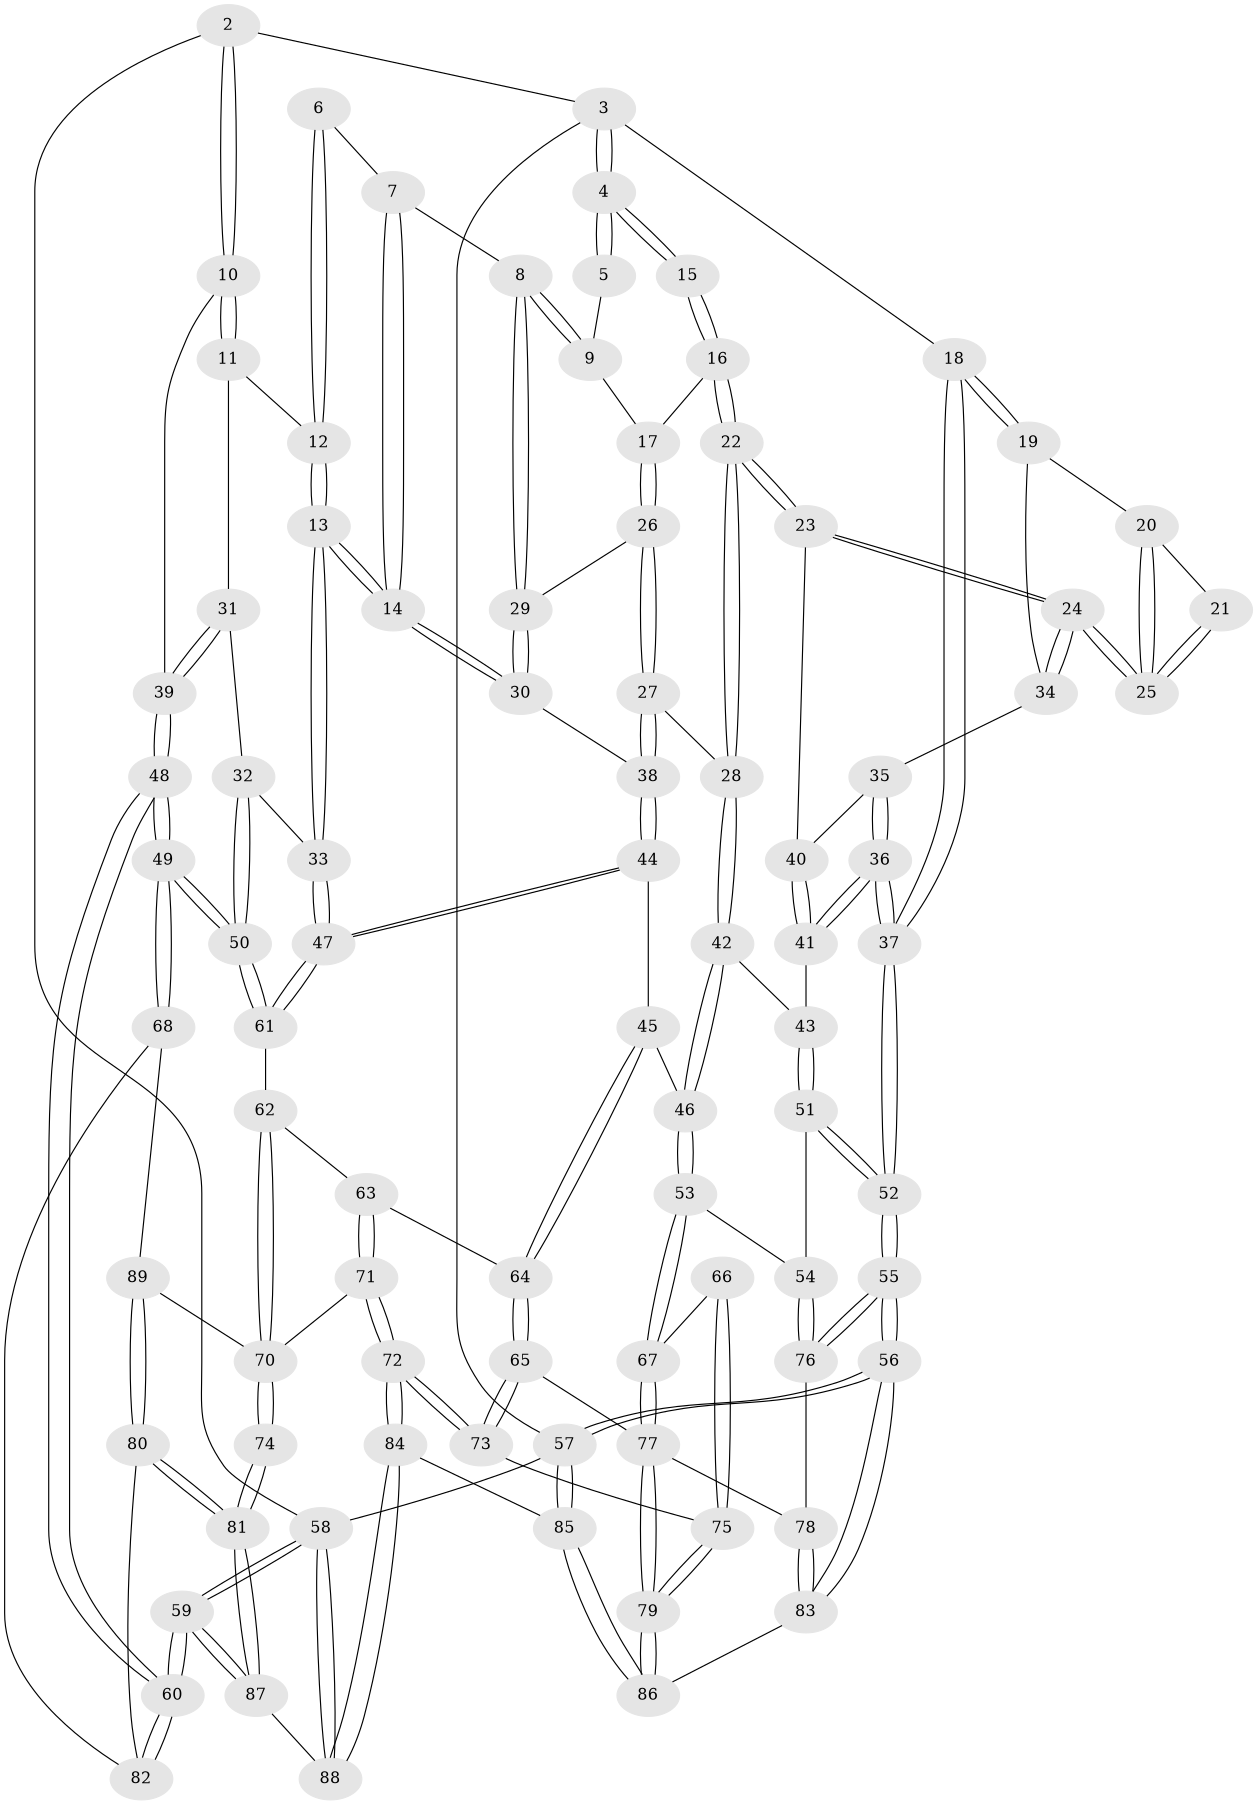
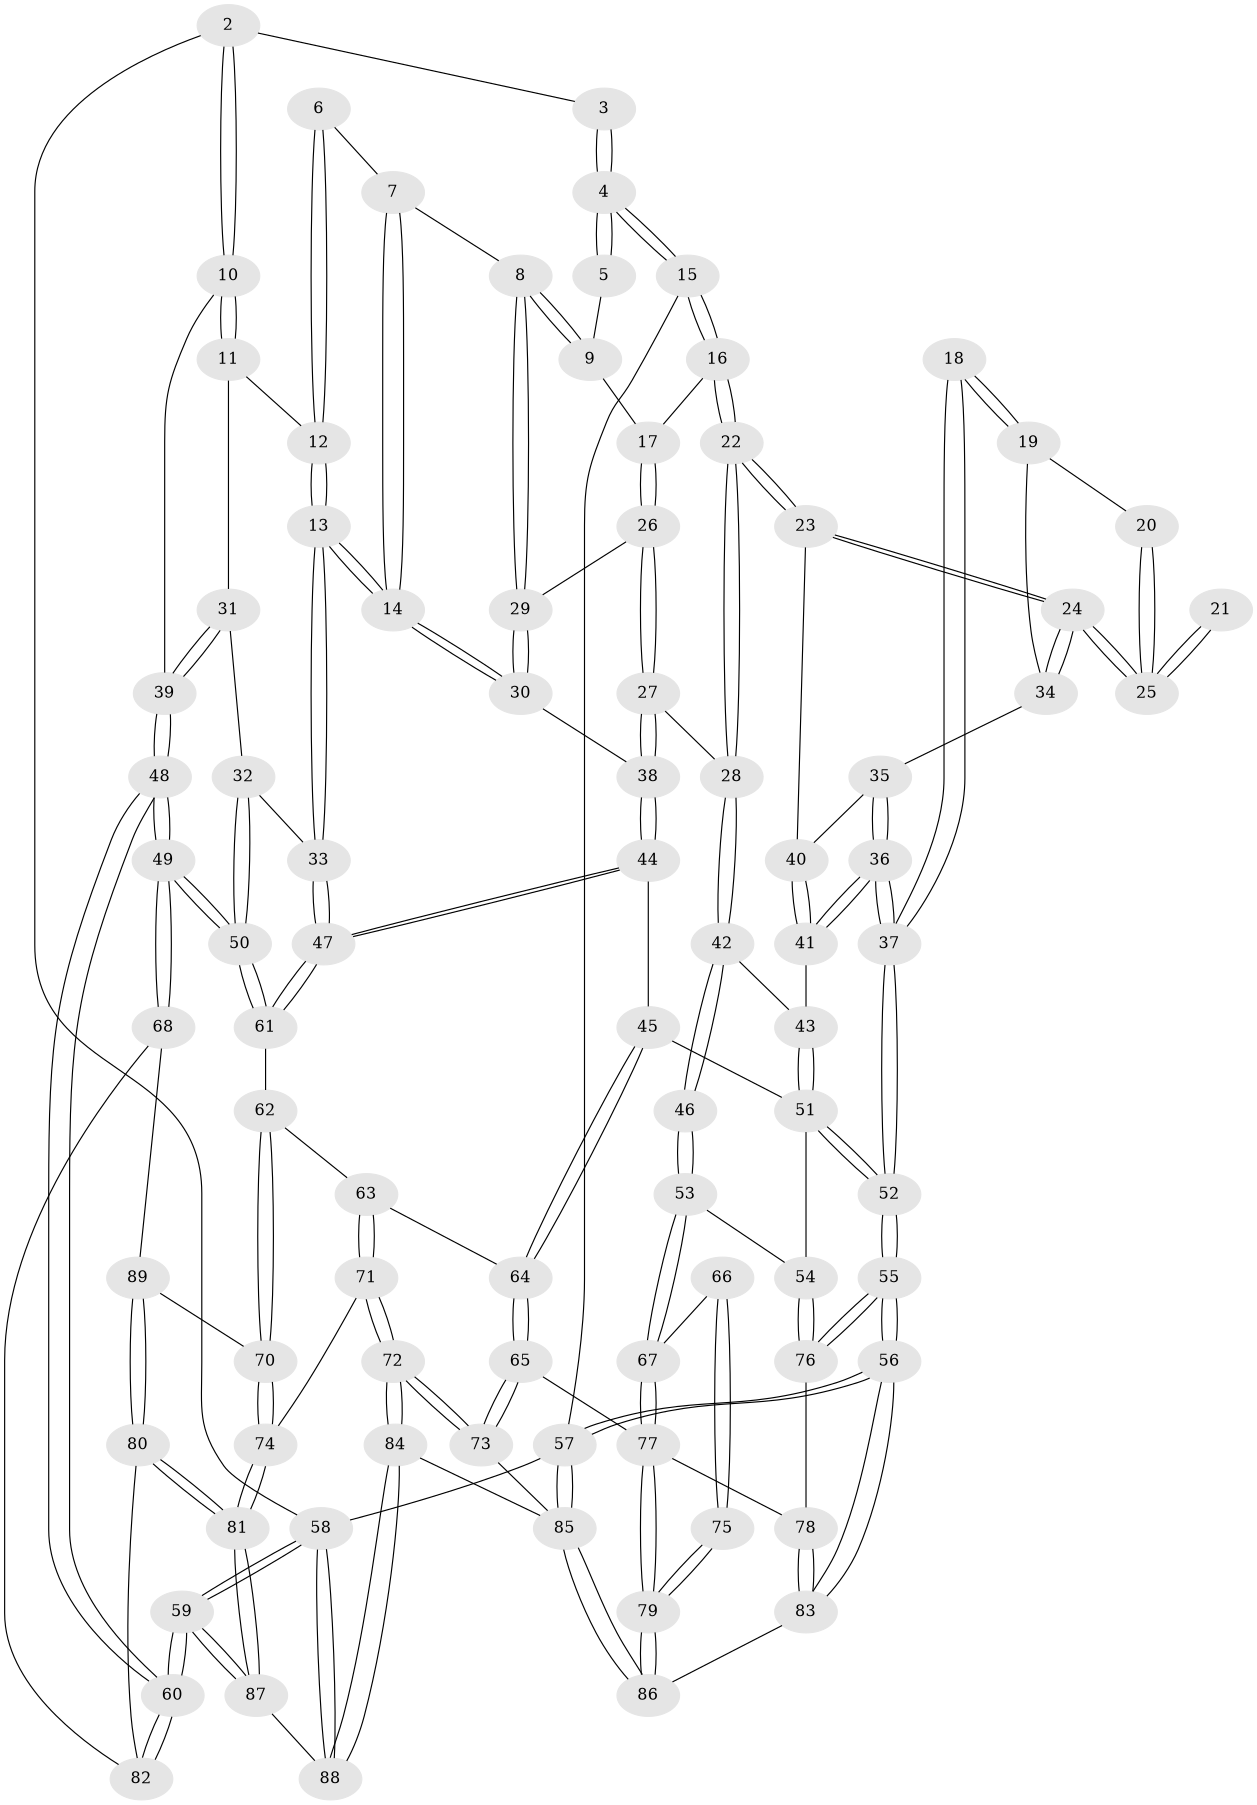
(779, 234) -> none
(1184, 568) -> none
(457, 769) -> (584, 849)
(667, 1069) -> (727, 1069)
(316, 1320) -> (319, 1363)
(599, 1492) -> (523, 1487)
